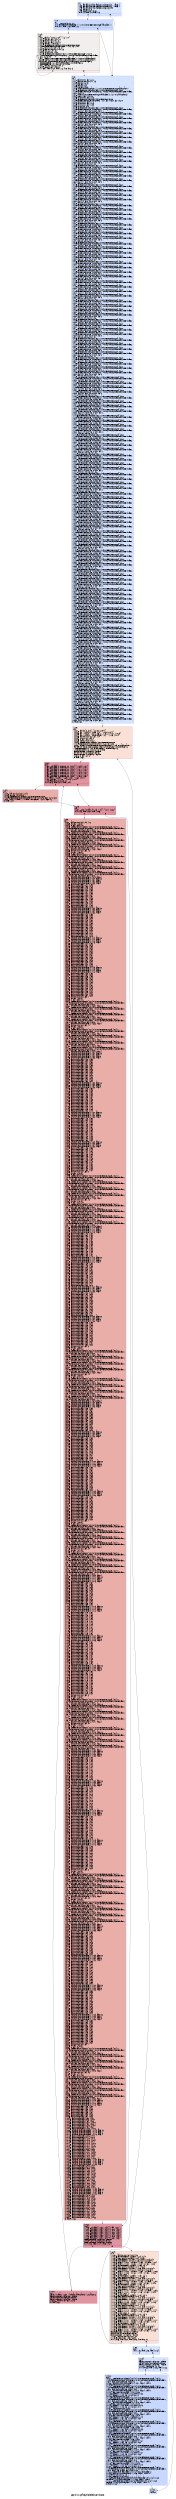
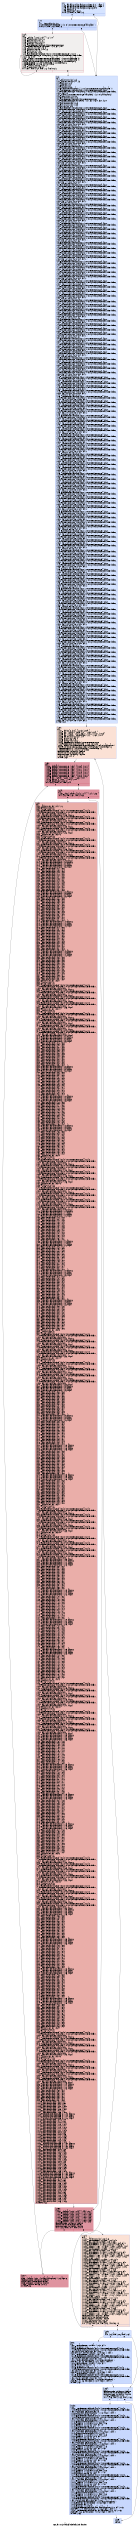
(30, 796) -> none
none -> (101, 2363)
